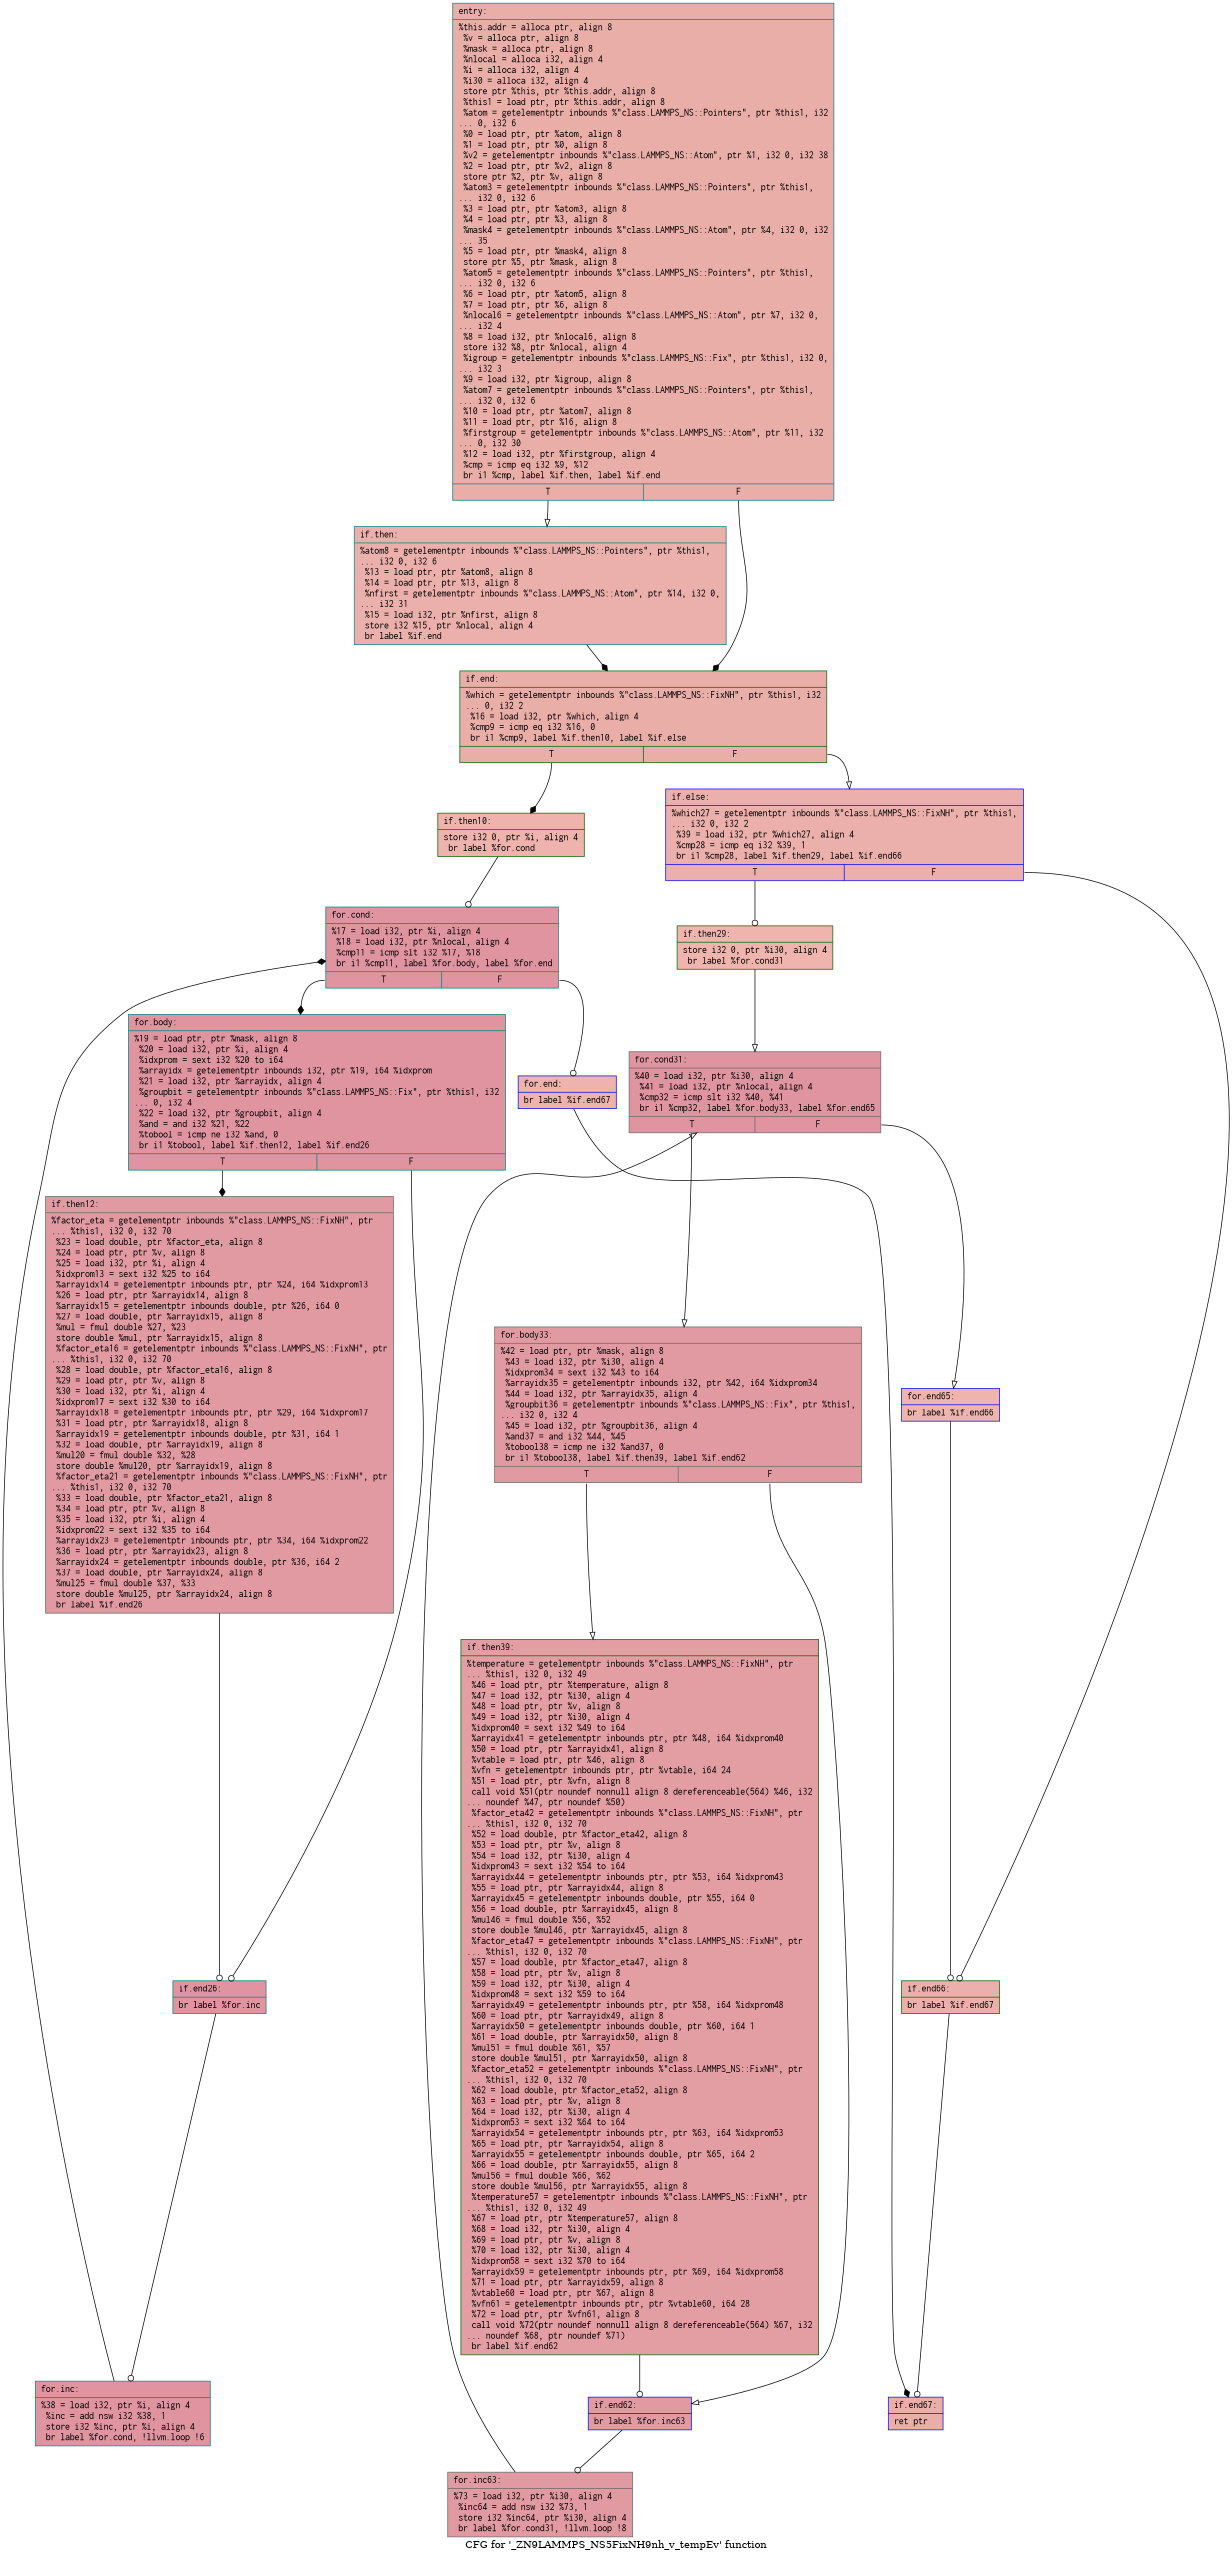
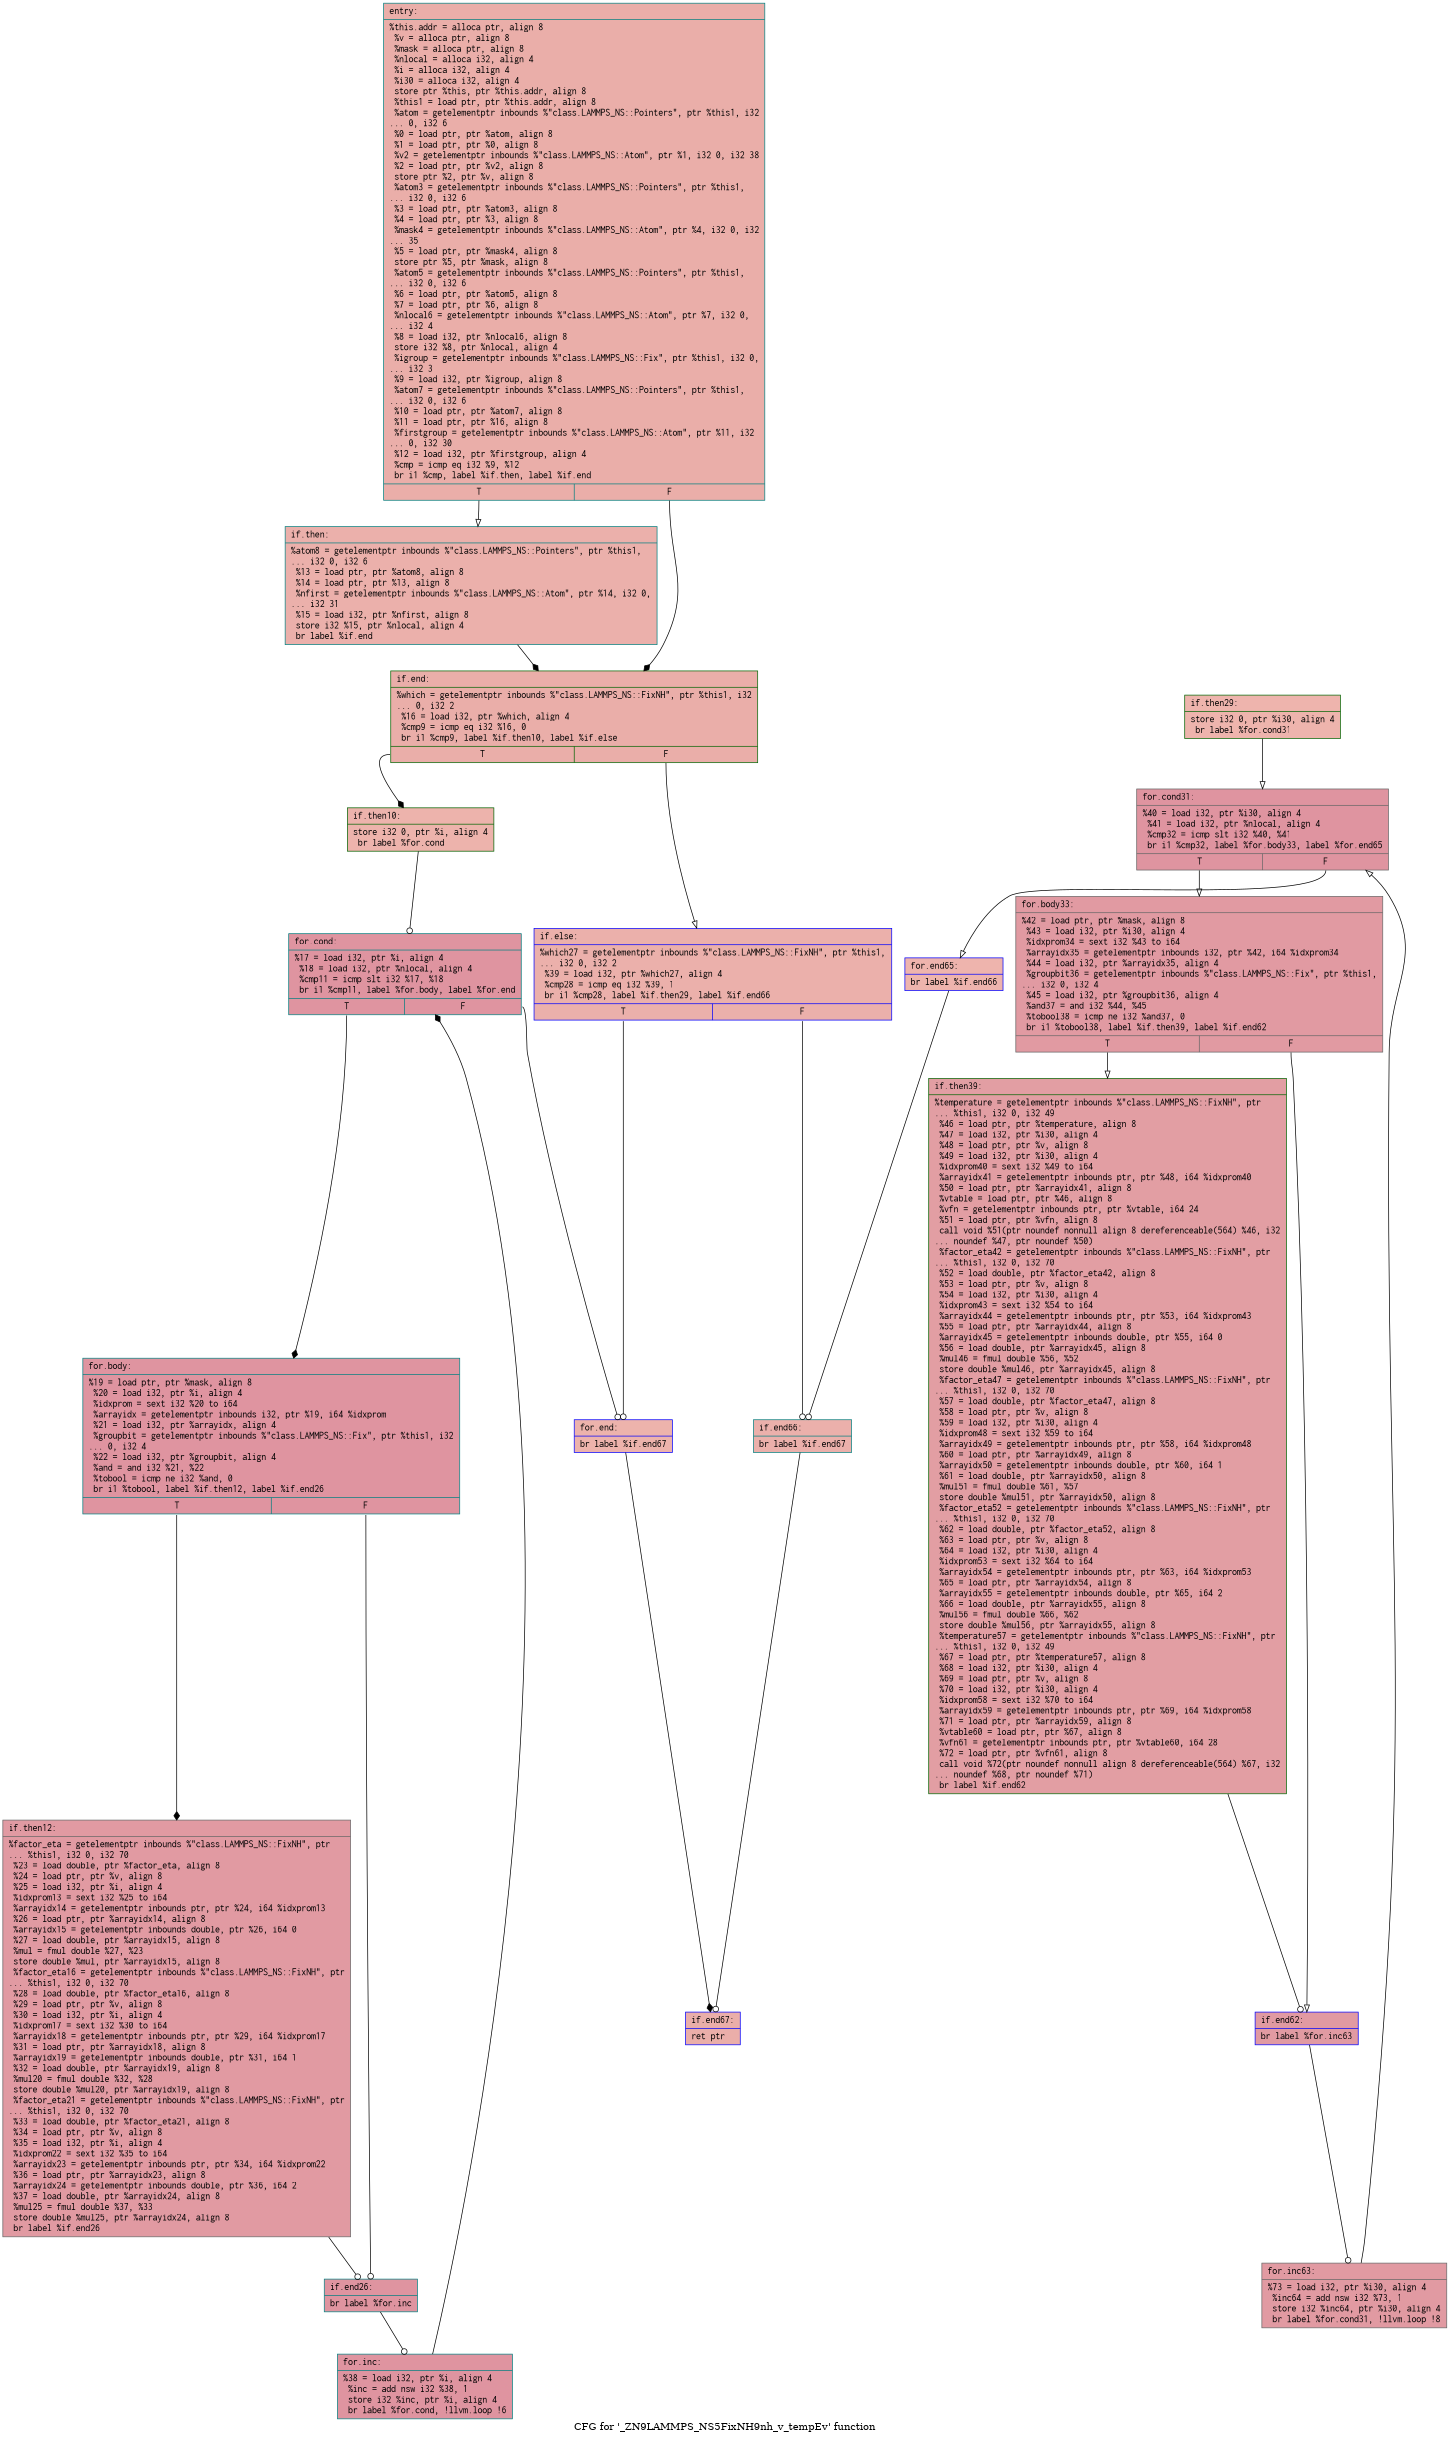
(755, 900) -> (623, 1217)
(951, 1997) -> (802, 1436)
